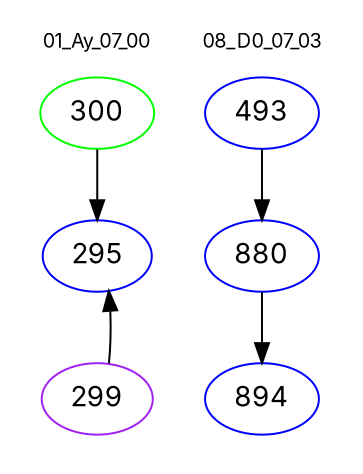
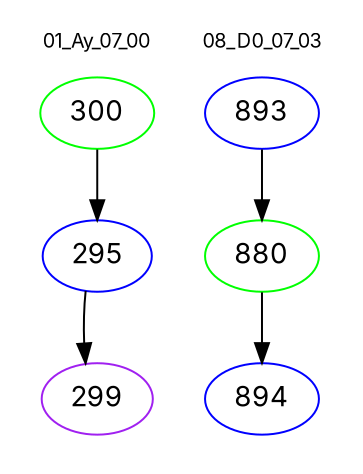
(262, 113) -> (262, 113)
(262, 256) -> (262, 256)
(111, 337) -> (84, 317)
